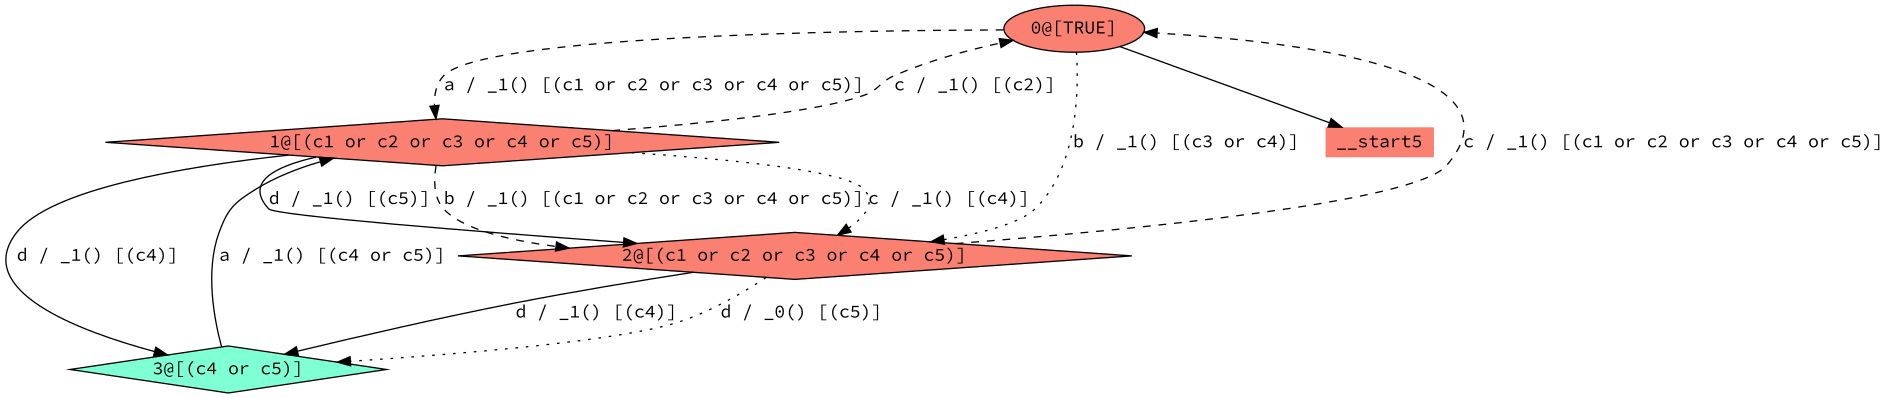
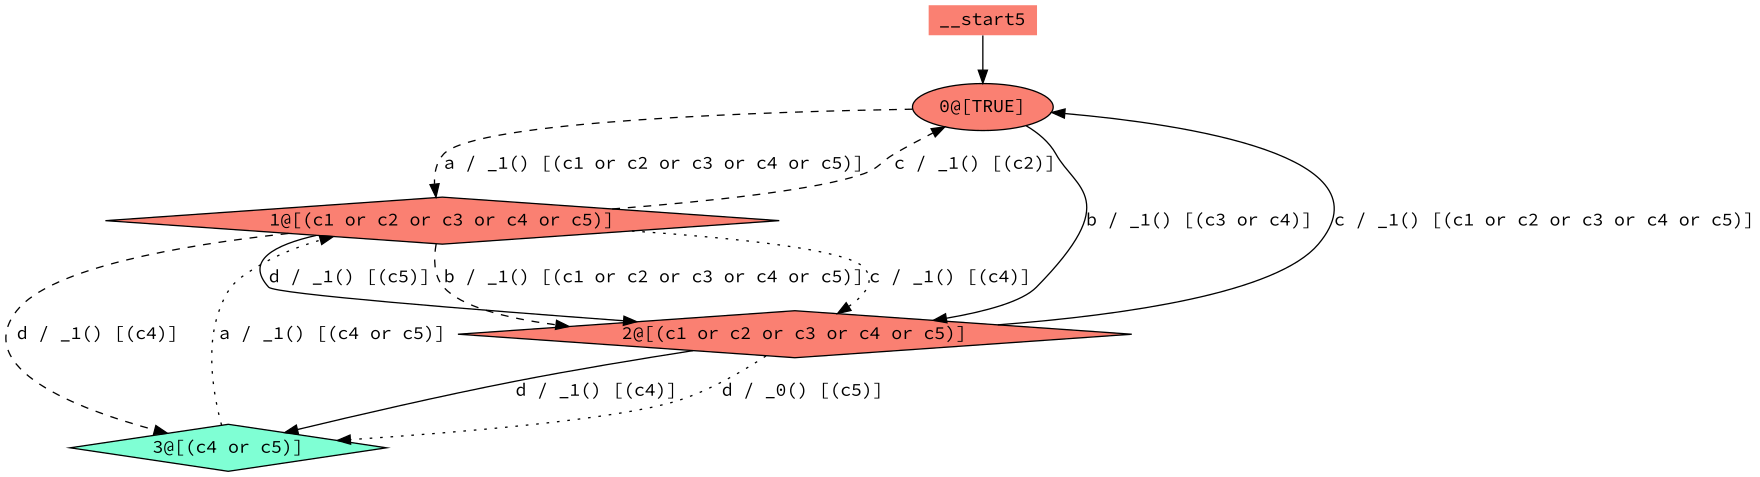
(1225, 85) -> (983, 53)
(1055, 181) -> (1070, 247)
(1391, 189) -> (1319, 243)
(46, 210) -> (46, 289)
(221, 227) -> (221, 305)
